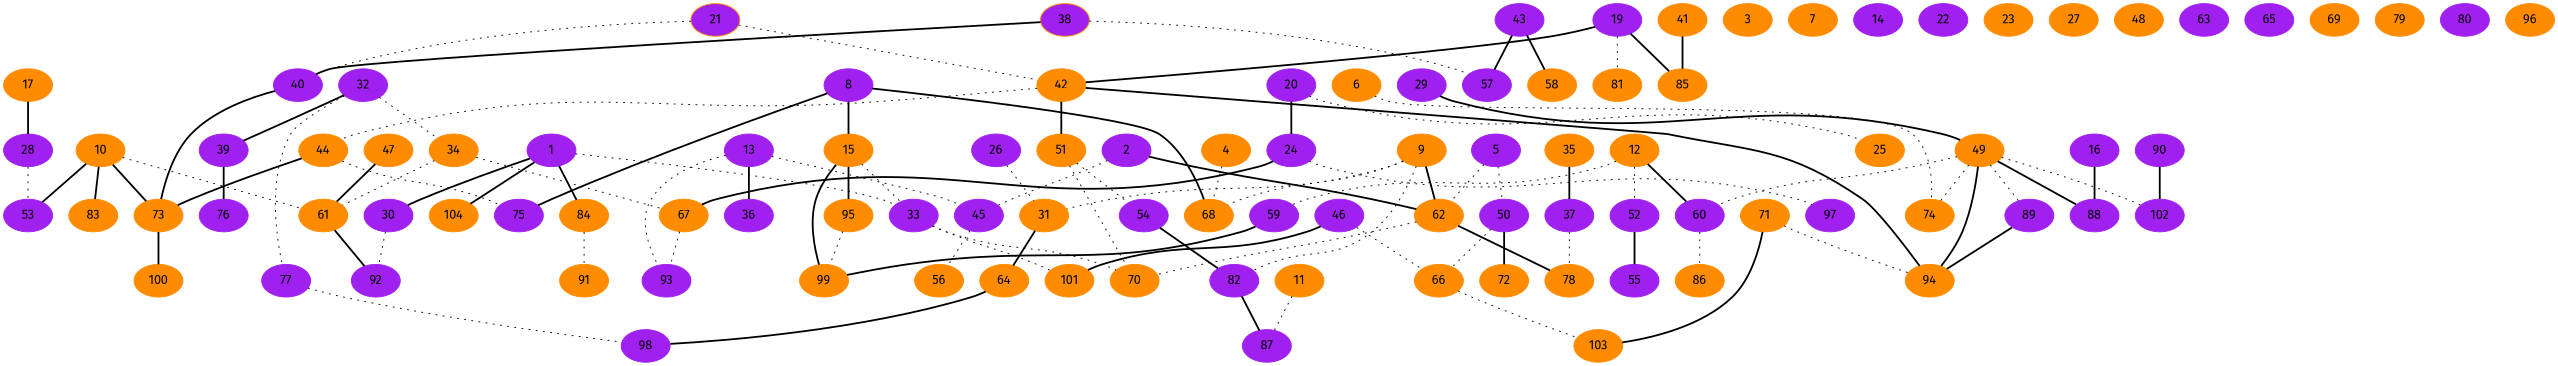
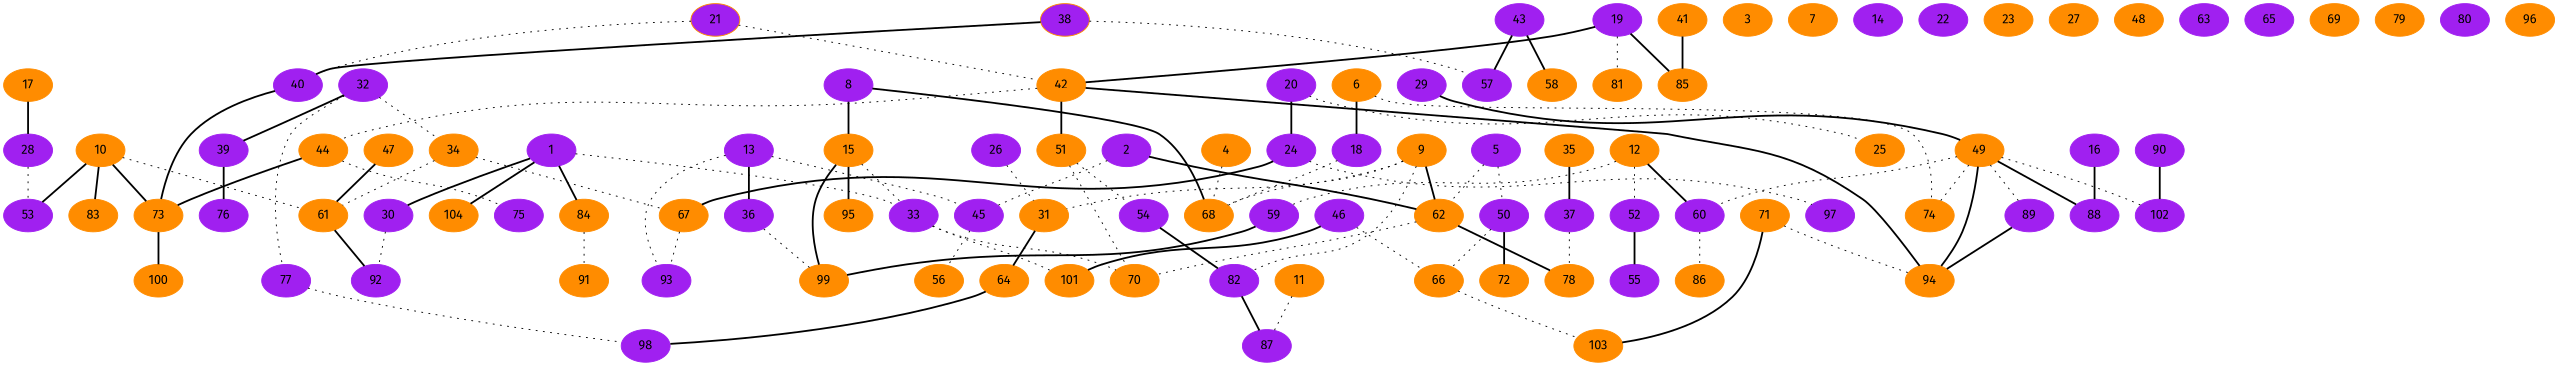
(682, 147) -> none
none -> (1357, 150)
(836, 248) -> (787, 248)
